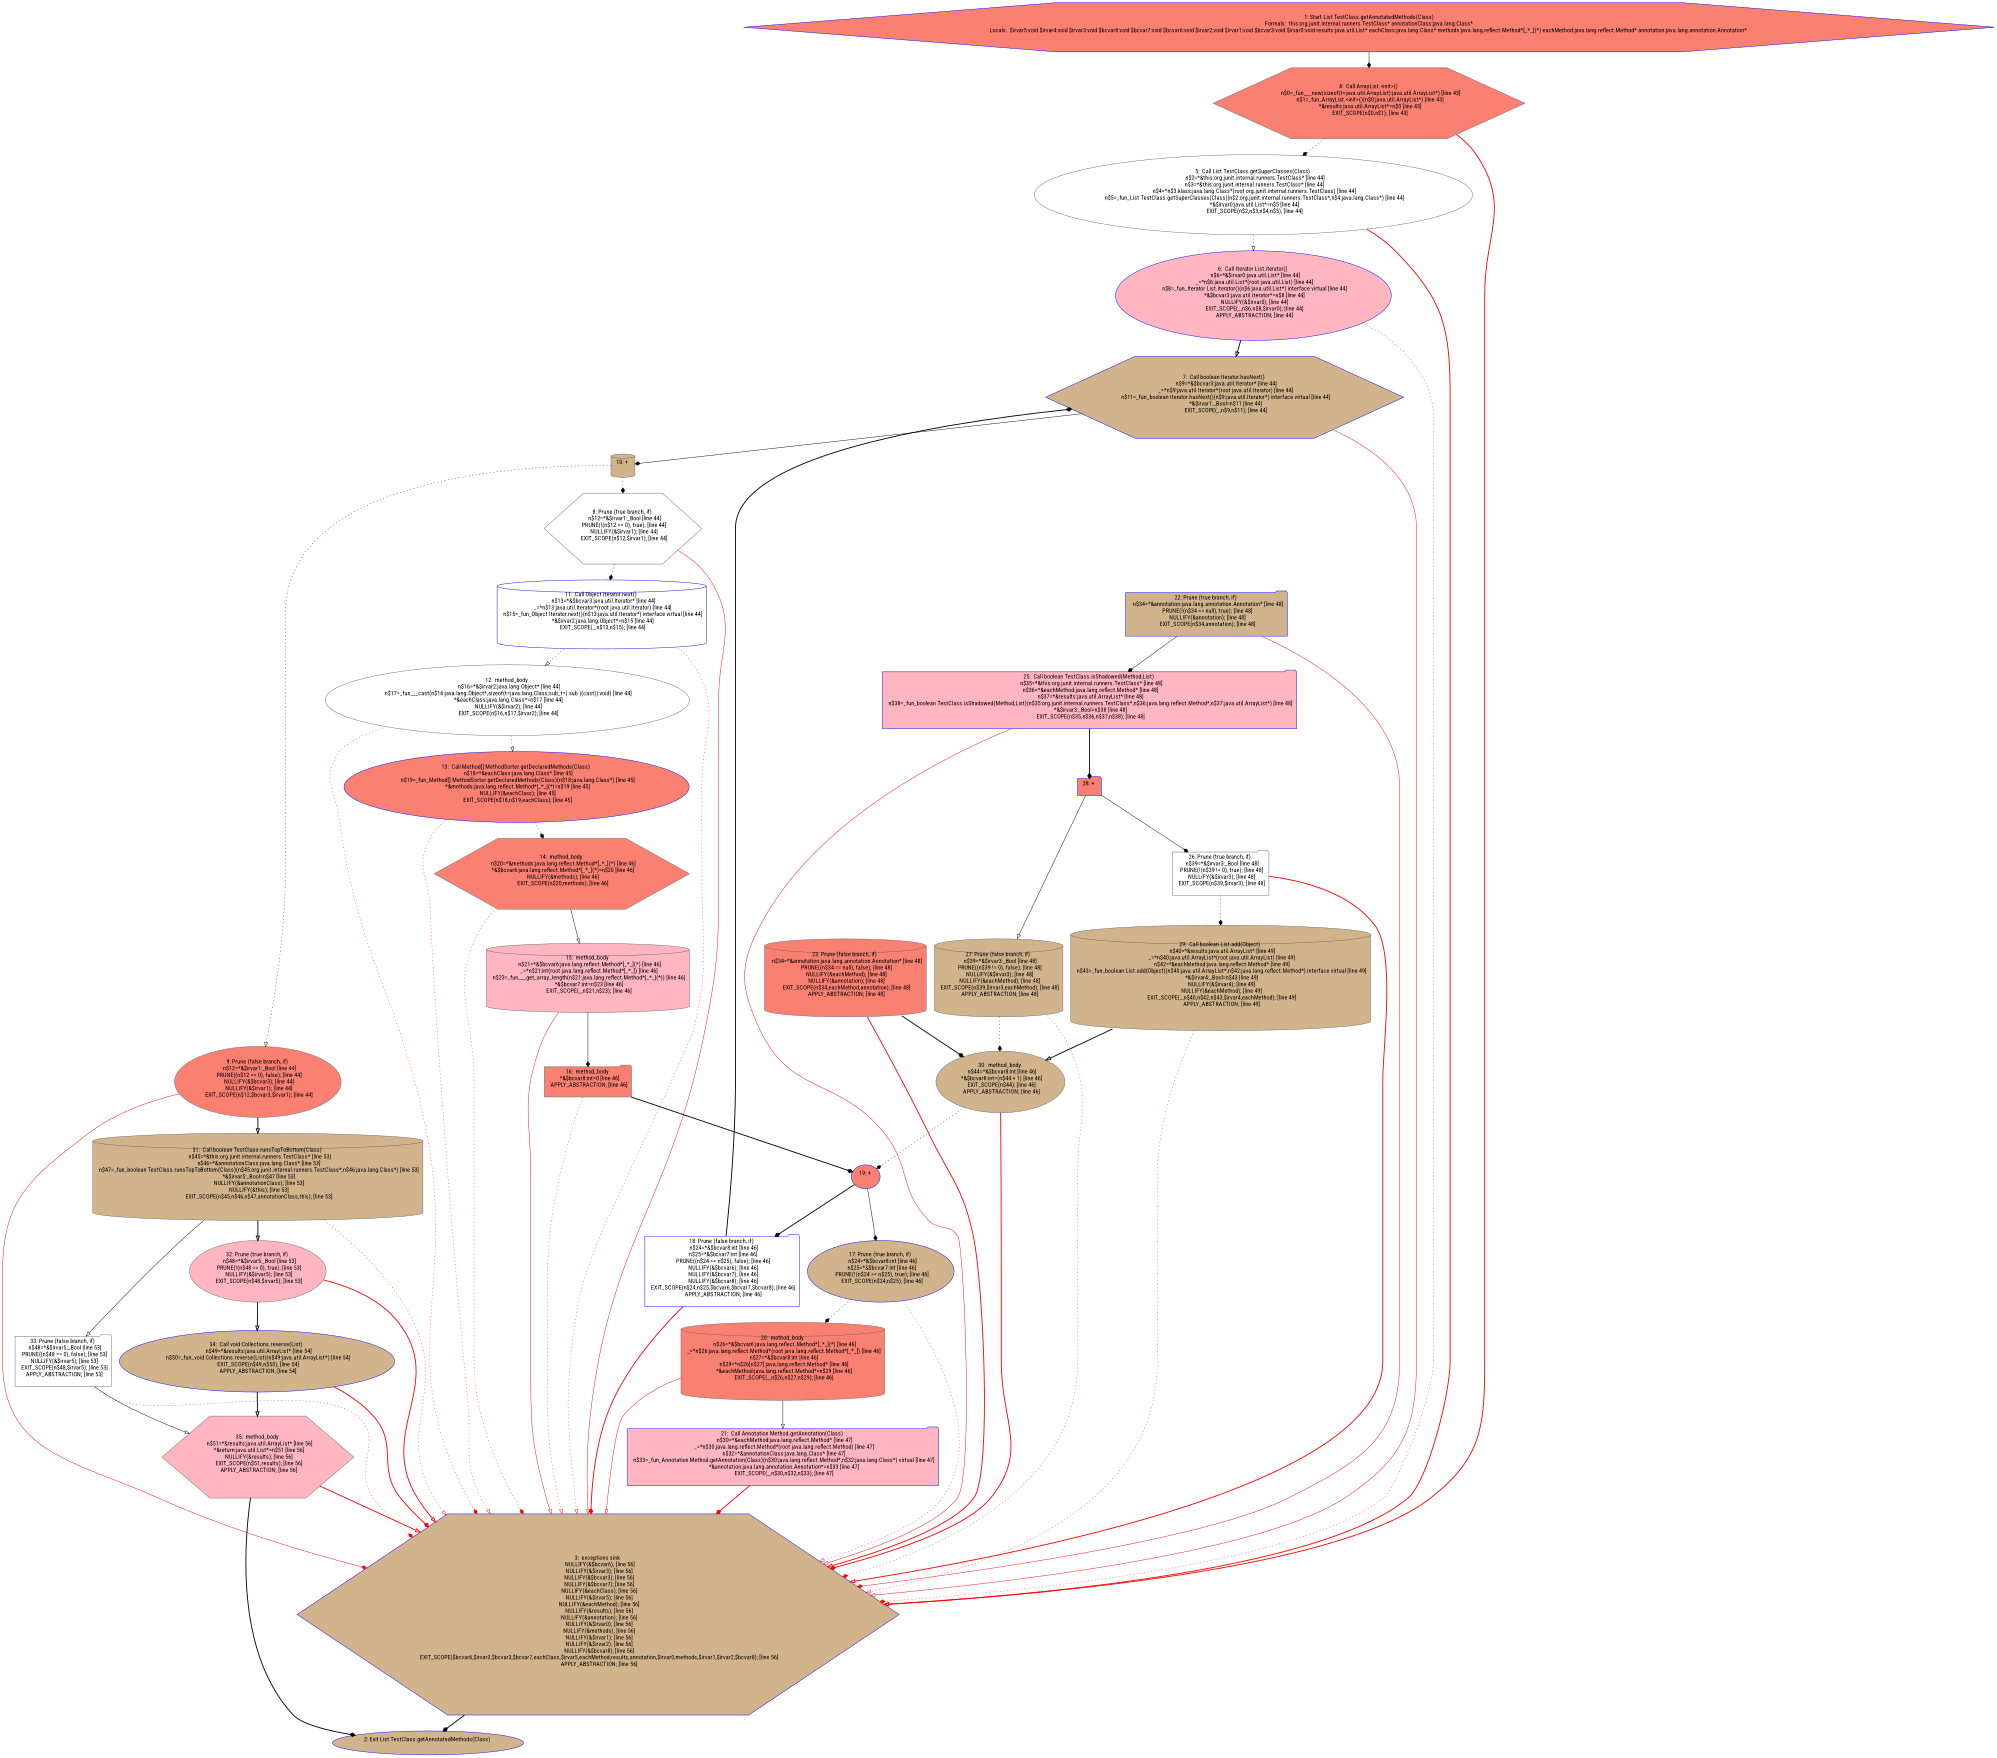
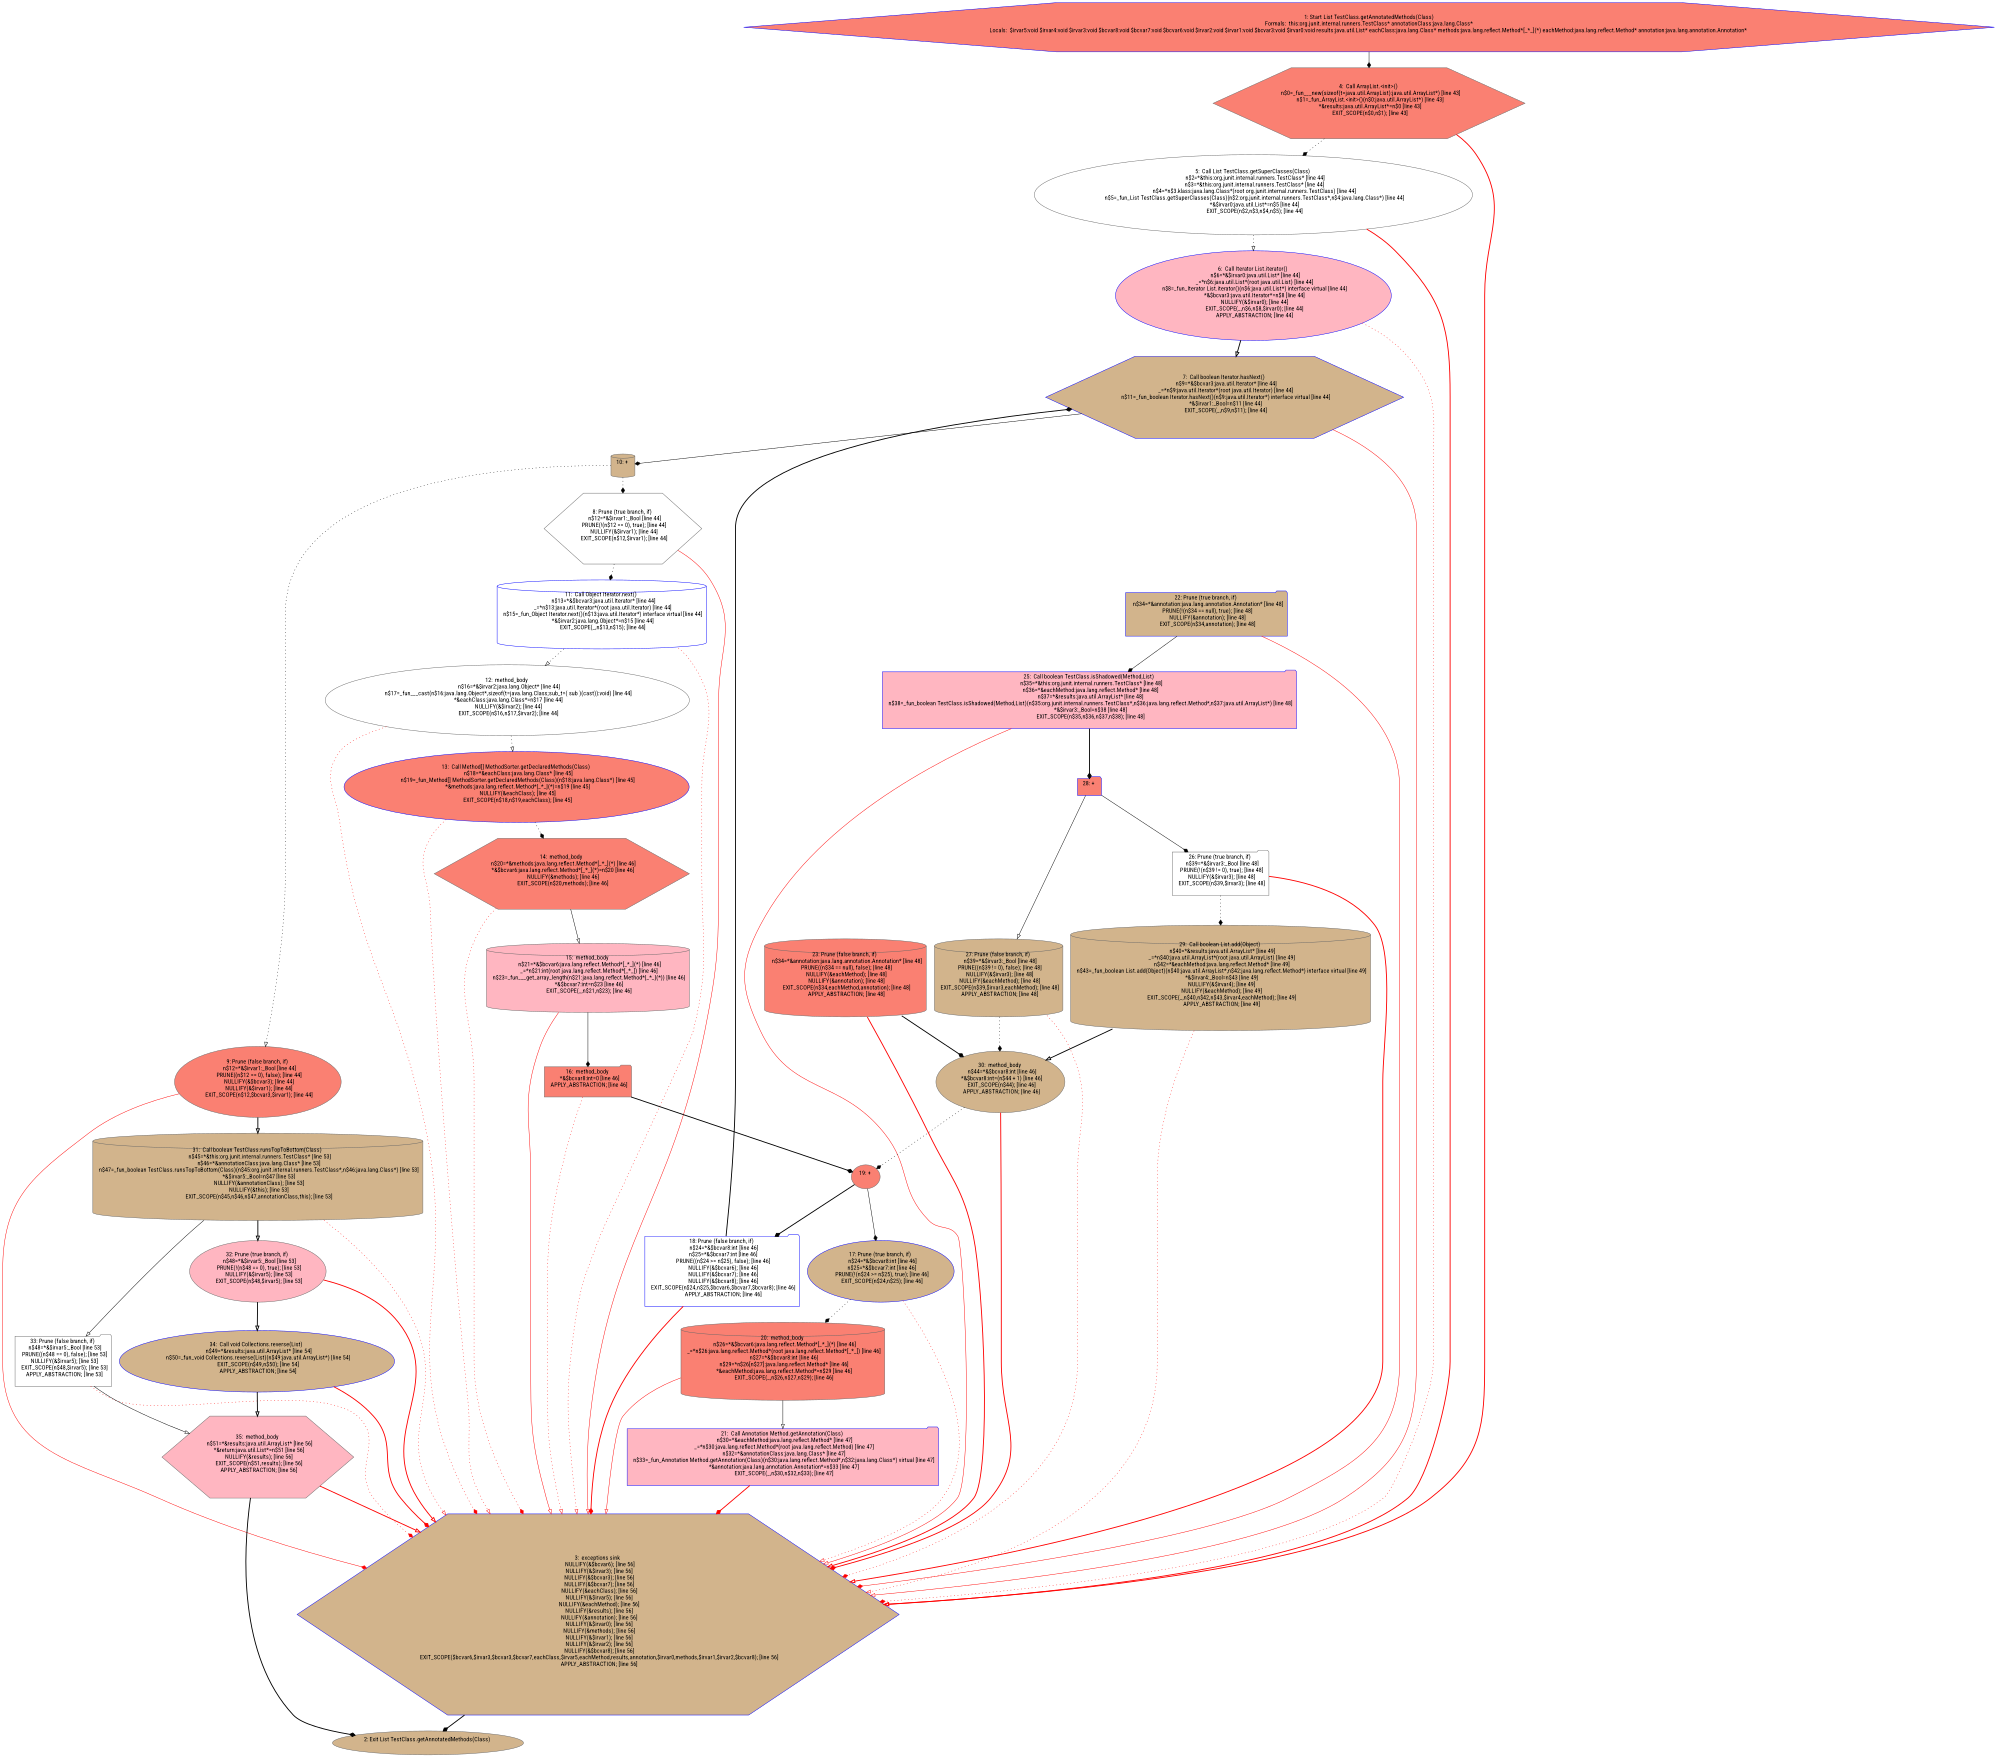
(866, 1177) -> (866, 1177)
(428, 1743) -> (428, 1743)
